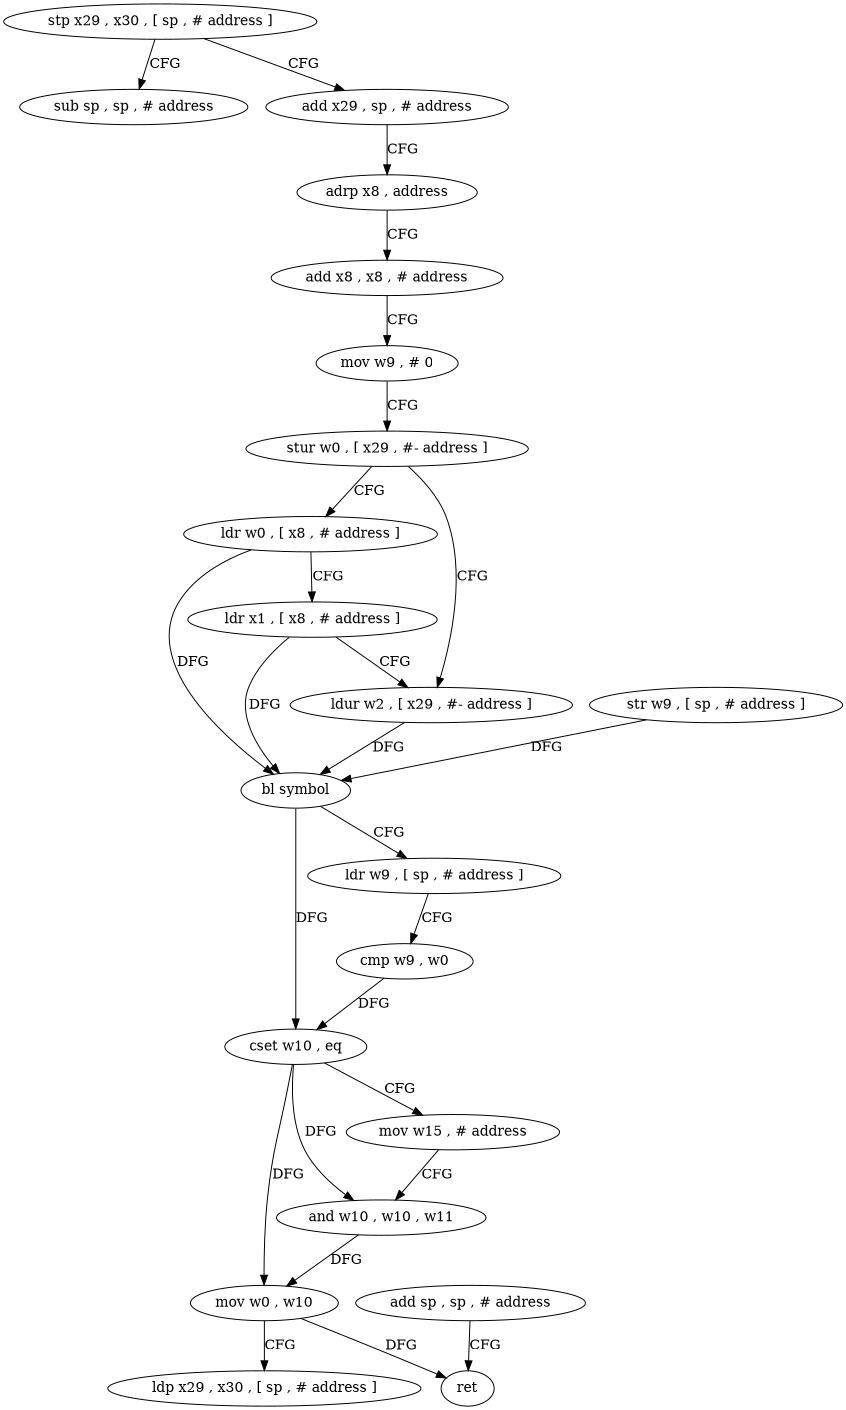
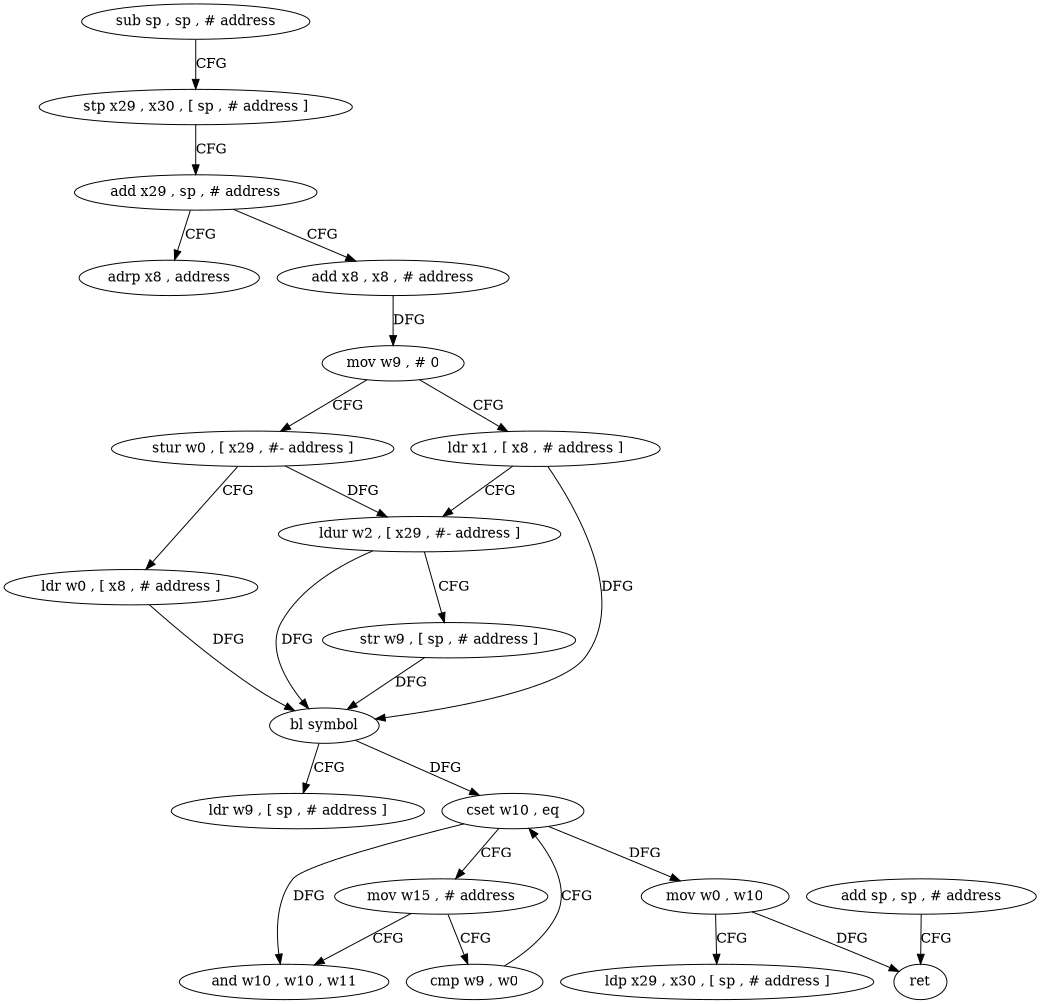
(149, 60) -> (196, 59)
(387, 230) -> (290, 233)
(403, 321) -> (409, 321)
(311, 572) -> (459, 403)
(473, 577) -> (363, 491)
none -> (433, 582)
(421, 914) -> (456, 934)
(374, 1004) -> (577, 897)
(327, 1258) -> none
